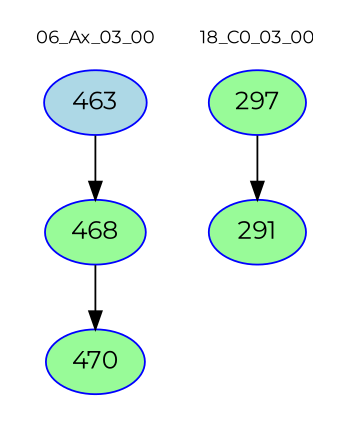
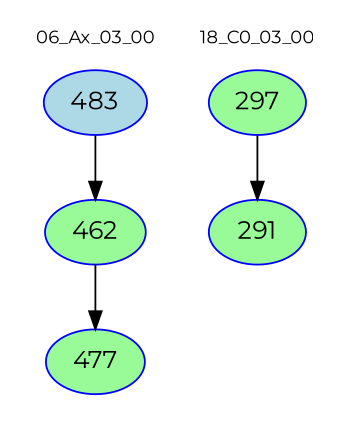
(95, 103) -> (95, 103)
(95, 232) -> (95, 232)
(95, 362) -> (95, 362)
